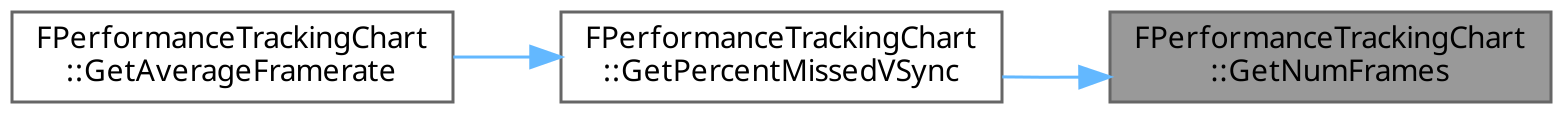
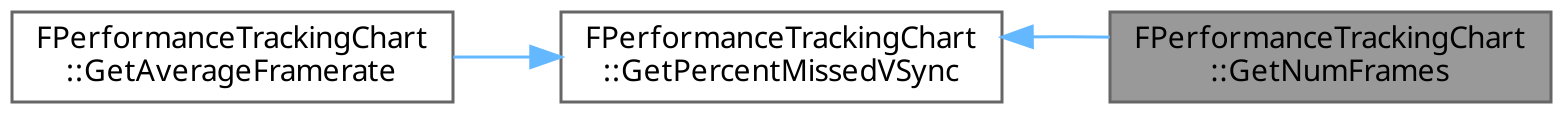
(1041, 77) -> (1071, 37)
